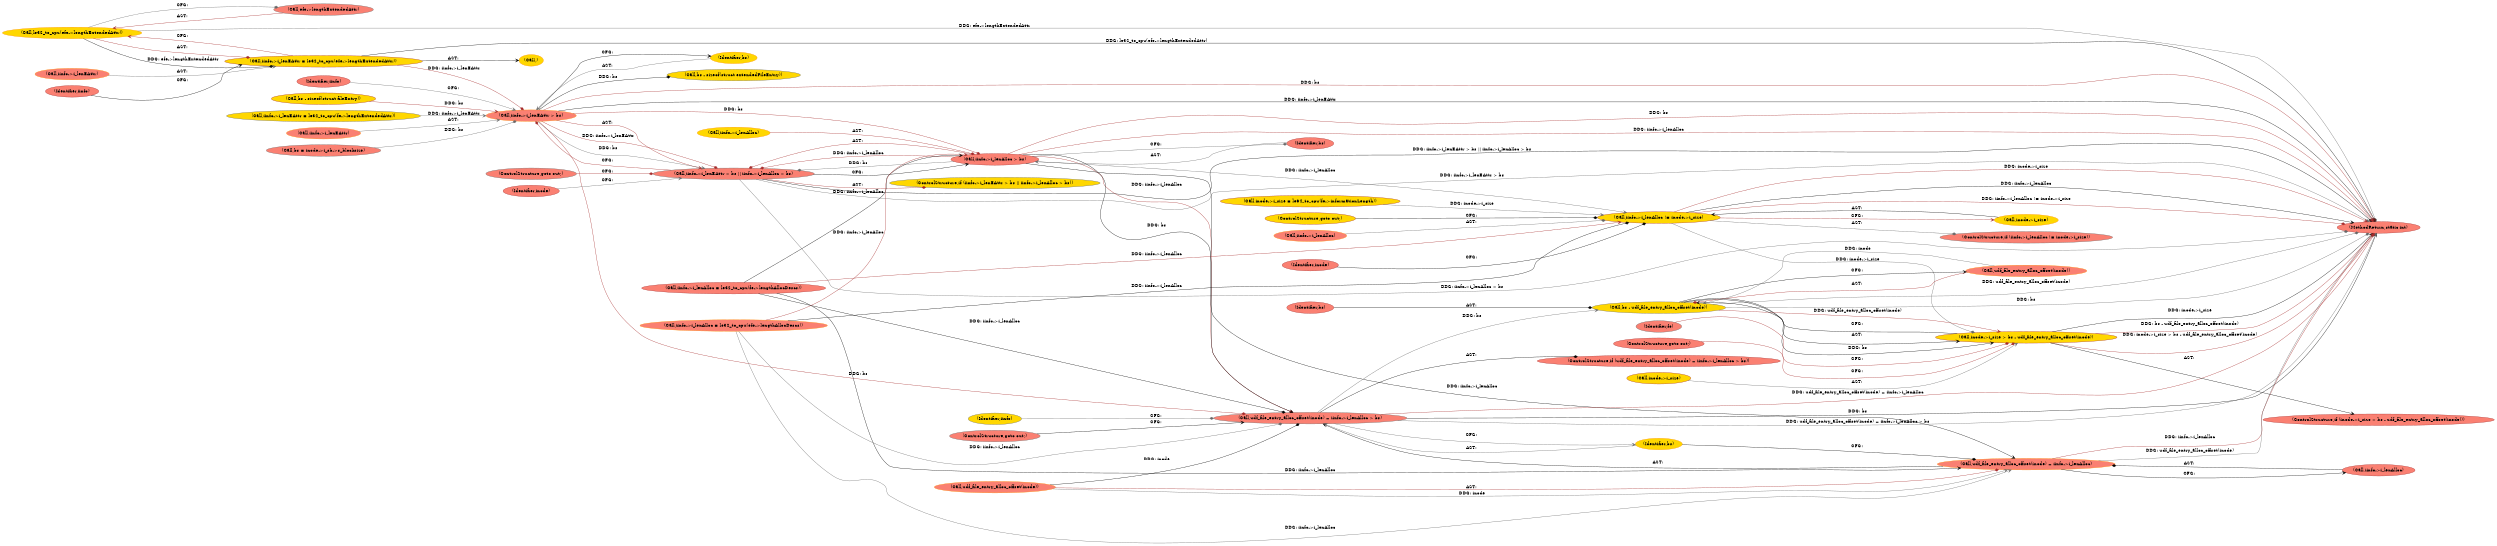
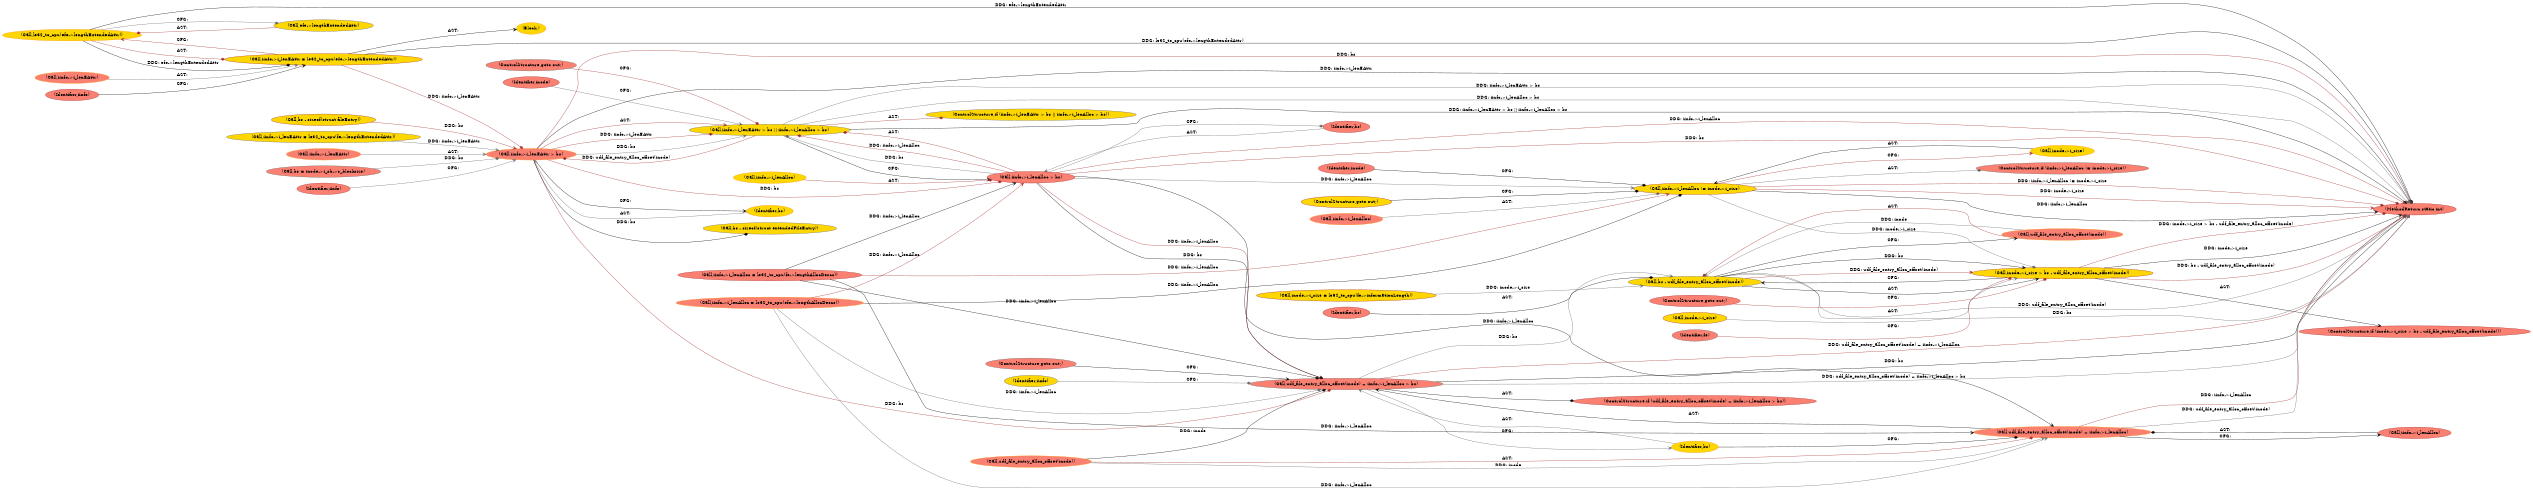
(324, 10) -> (324, 26)
(200, 20) -> (209, 30)
(1300, 28) -> (1295, 7)
(531, 60) -> (531, 28)
(608, 160) -> (626, 158)
(734, 174) -> (770, 130)
(1492, 210) -> (1537, 291)
